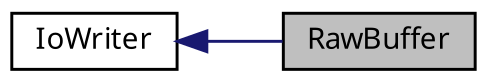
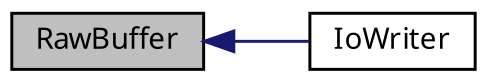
(245, 41) -> (272, 41)
